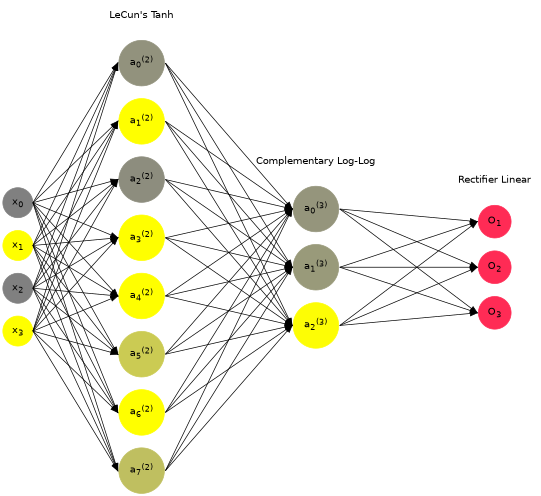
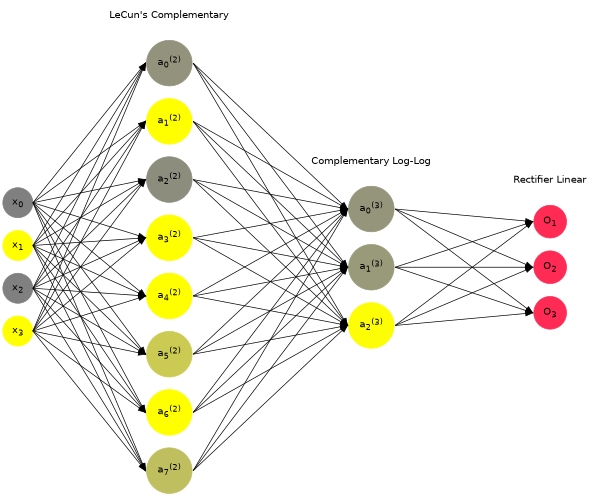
(142, 15) -> (169, 15)
